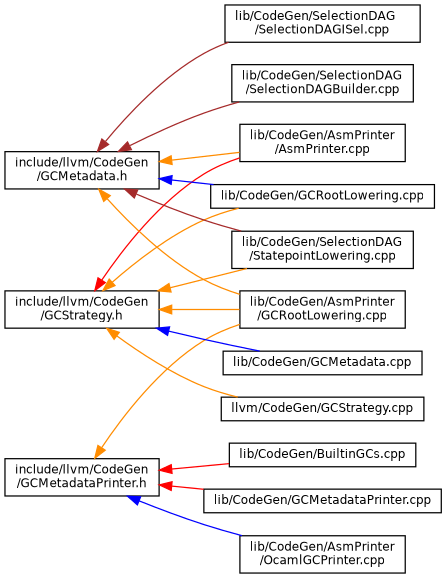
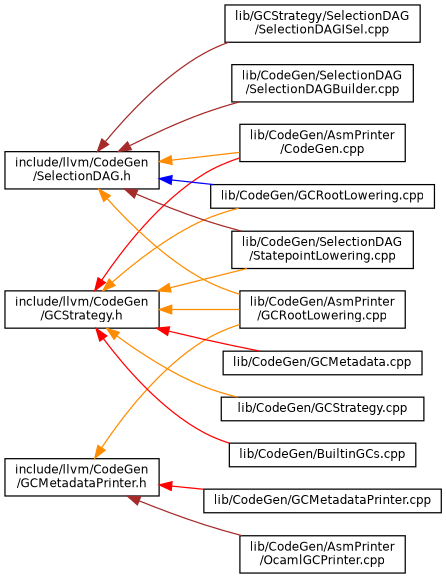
(323, 24) -> (323, 24)
(323, 143) -> (323, 143)
(82, 170) -> (82, 170)
(219, 343) -> (219, 343)
(323, 409) -> (323, 409)
(200, 466) -> (159, 400)
(190, 520) -> (190, 520)
